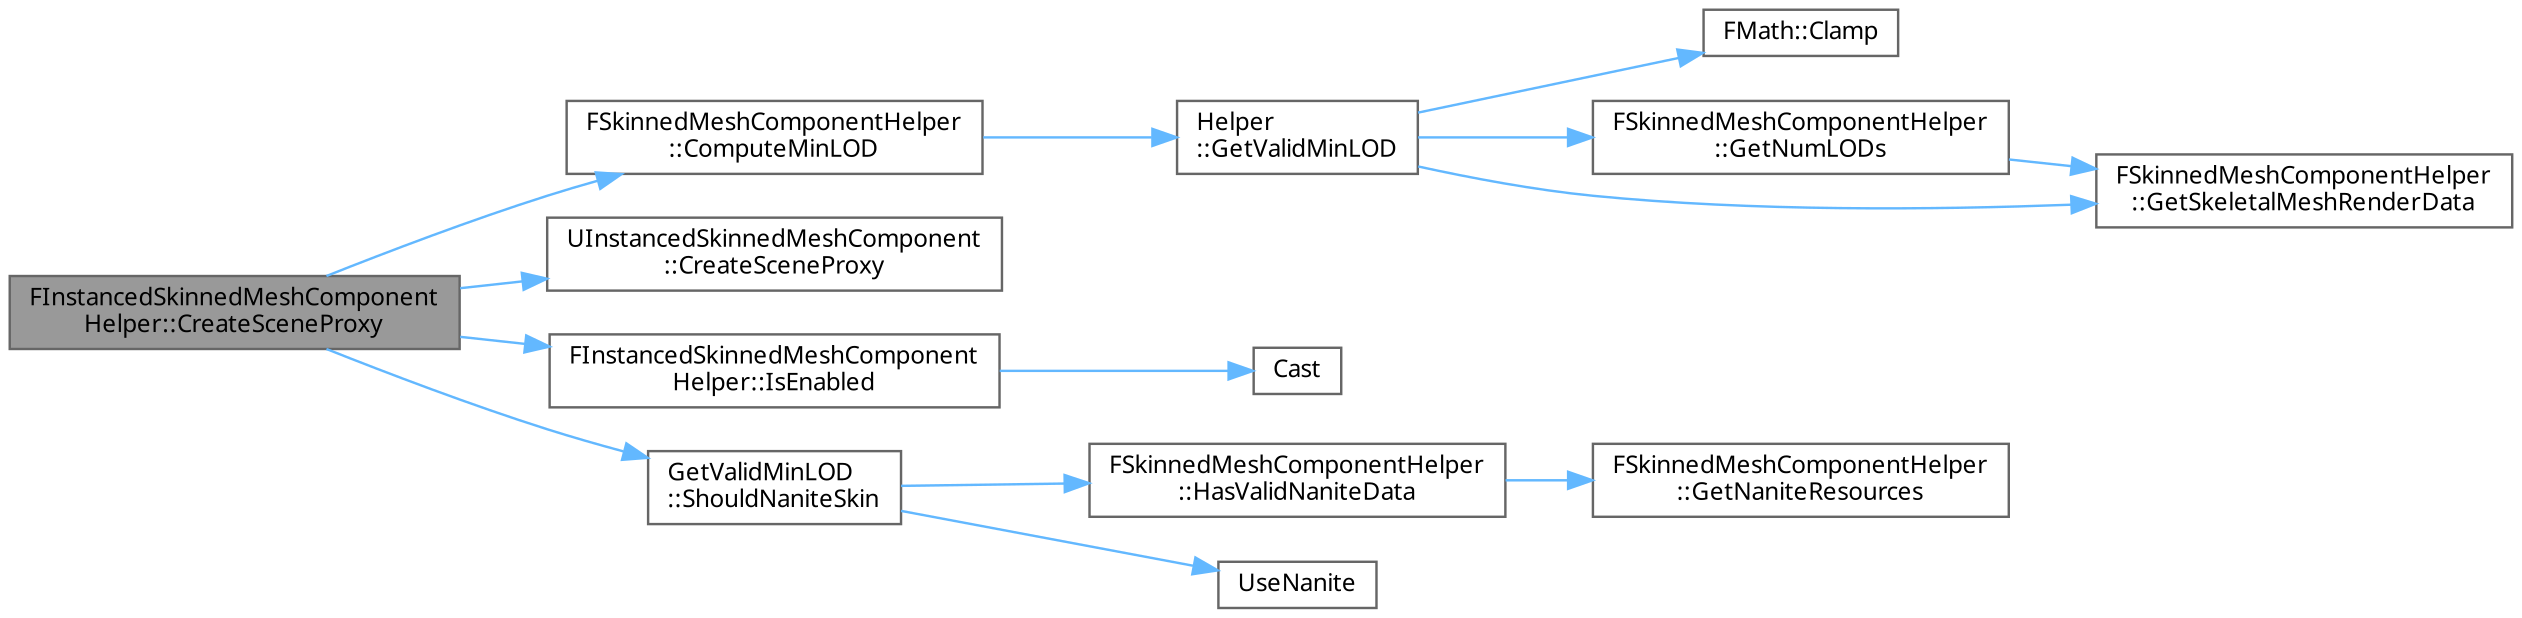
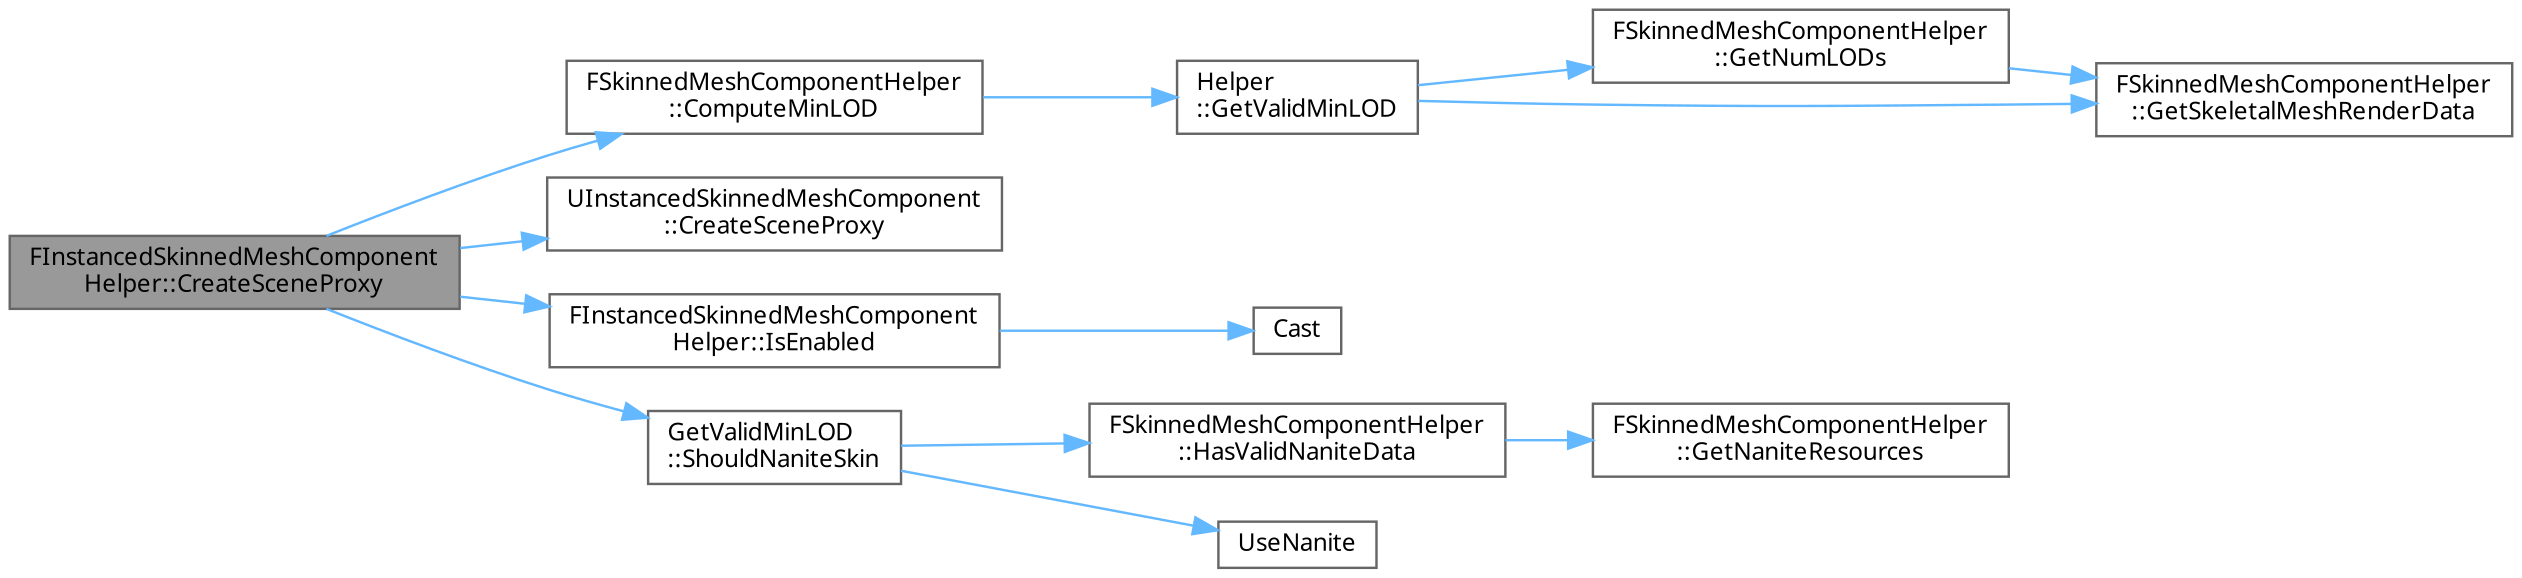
(1801, 33) -> none
